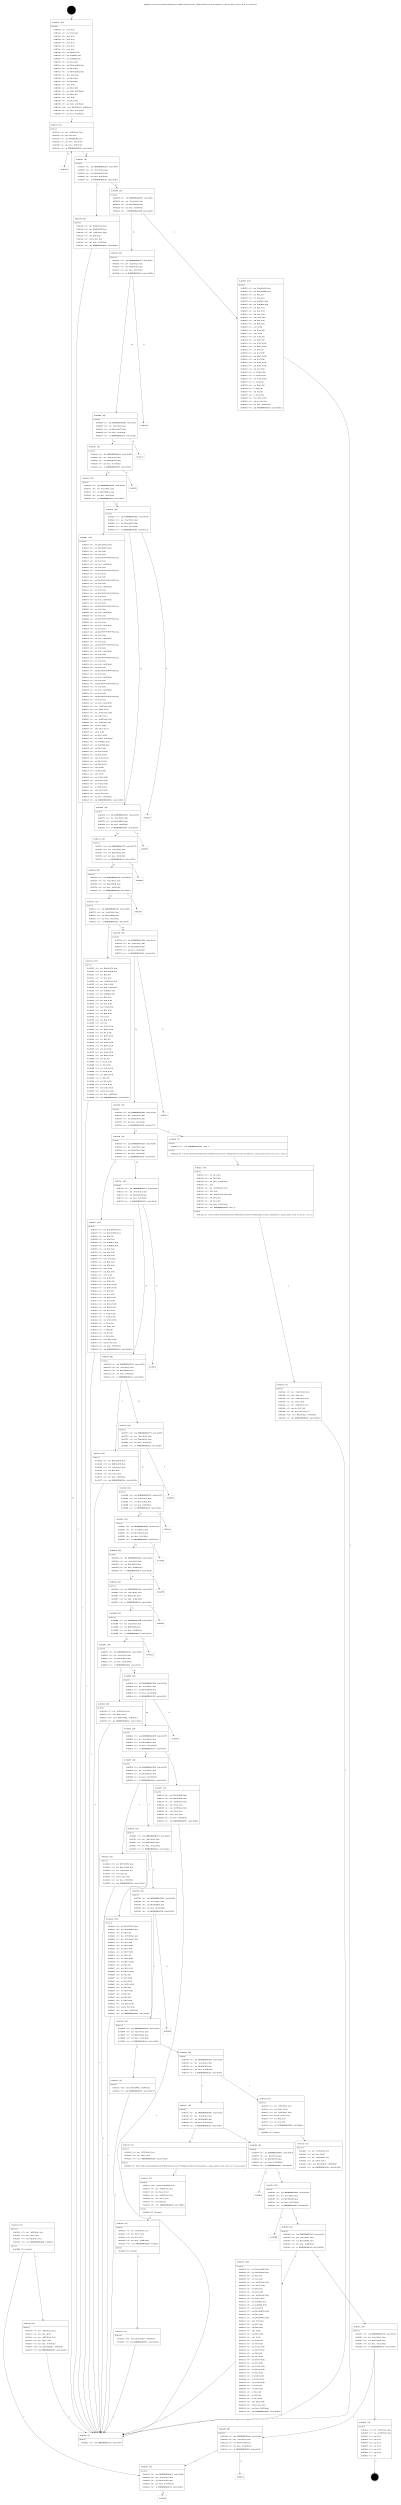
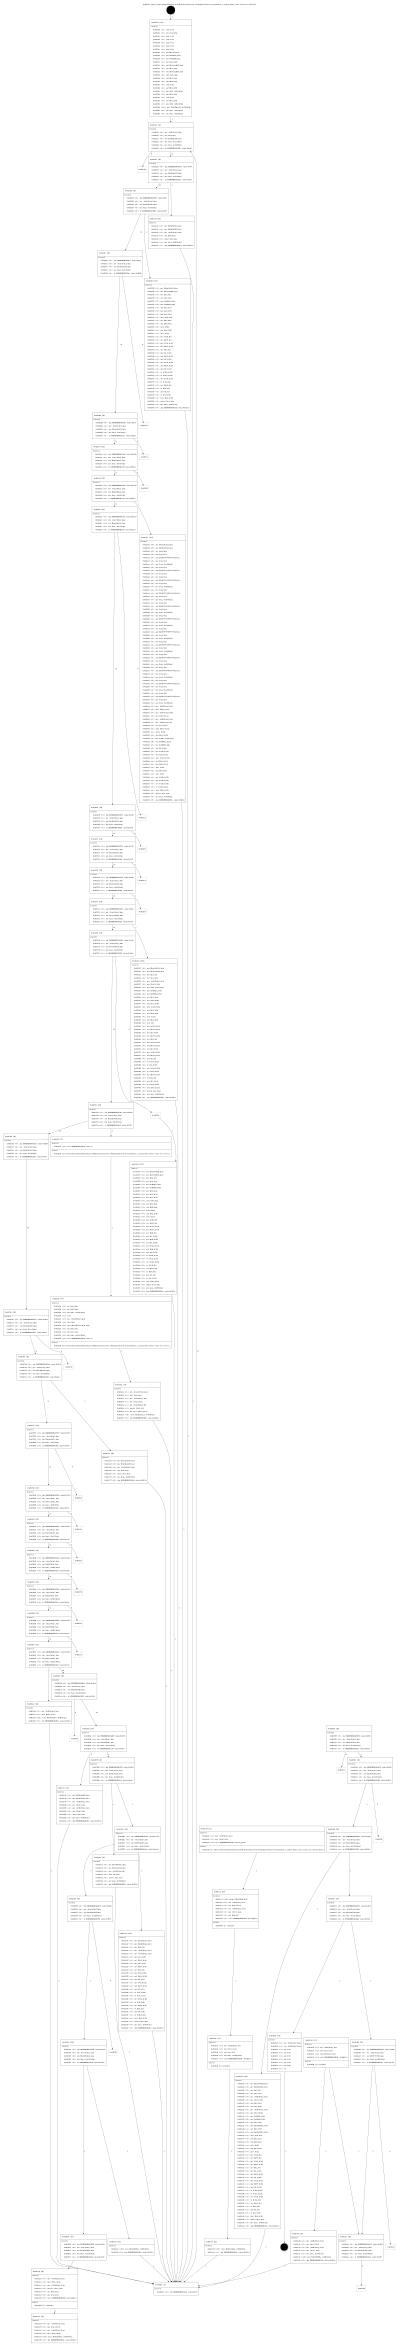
(105, 1188) -> (173, 1137)
(201, 2116) -> none
